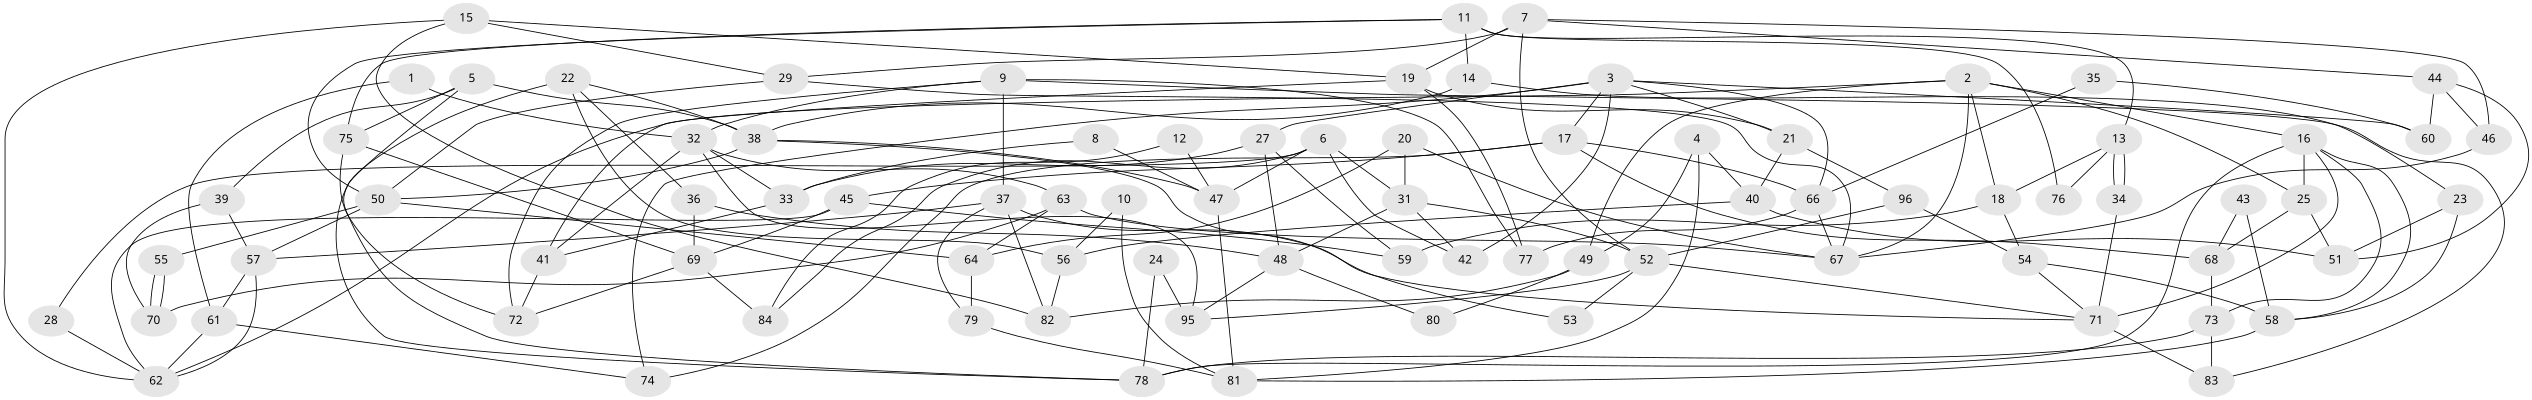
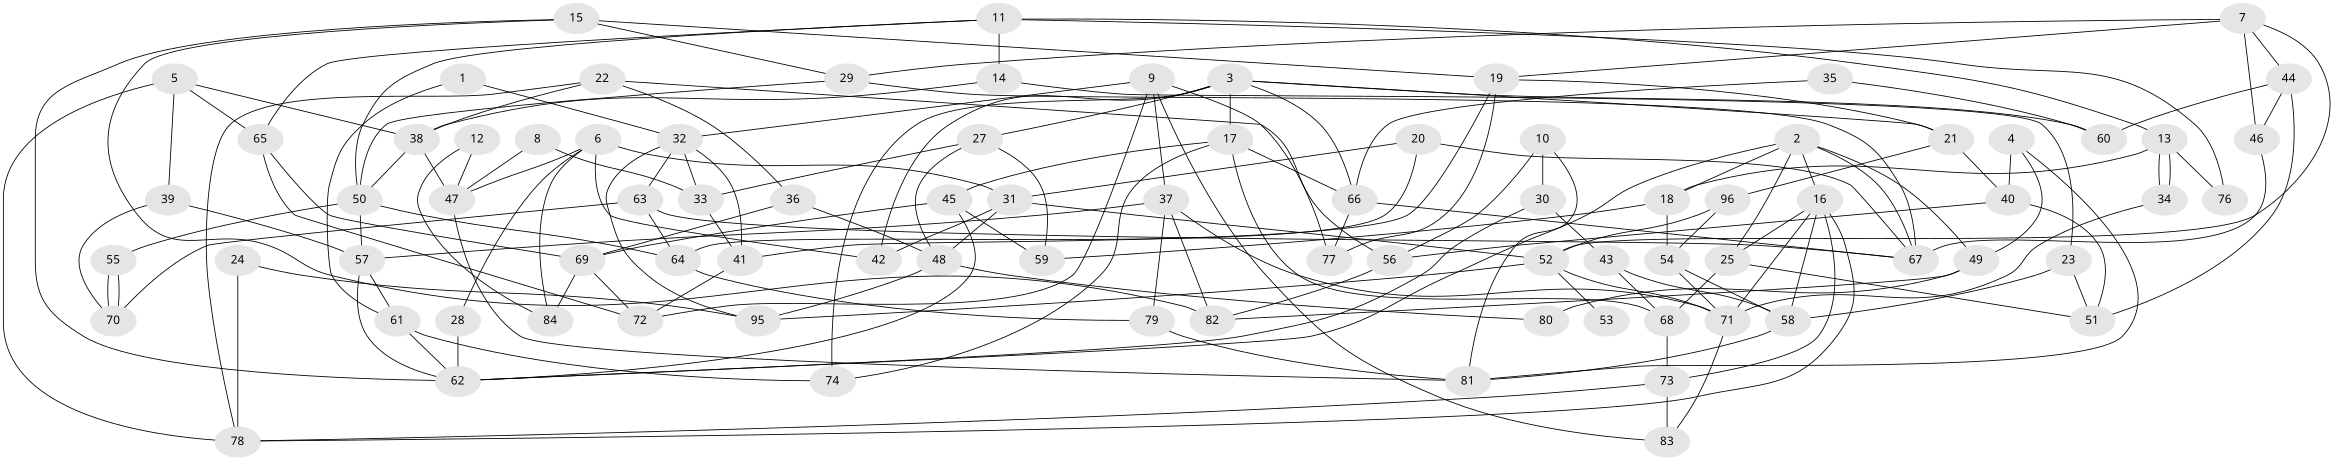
(346, 139) -> (260, 139)
(1170, 199) -> none
none -> (1543, 200)
